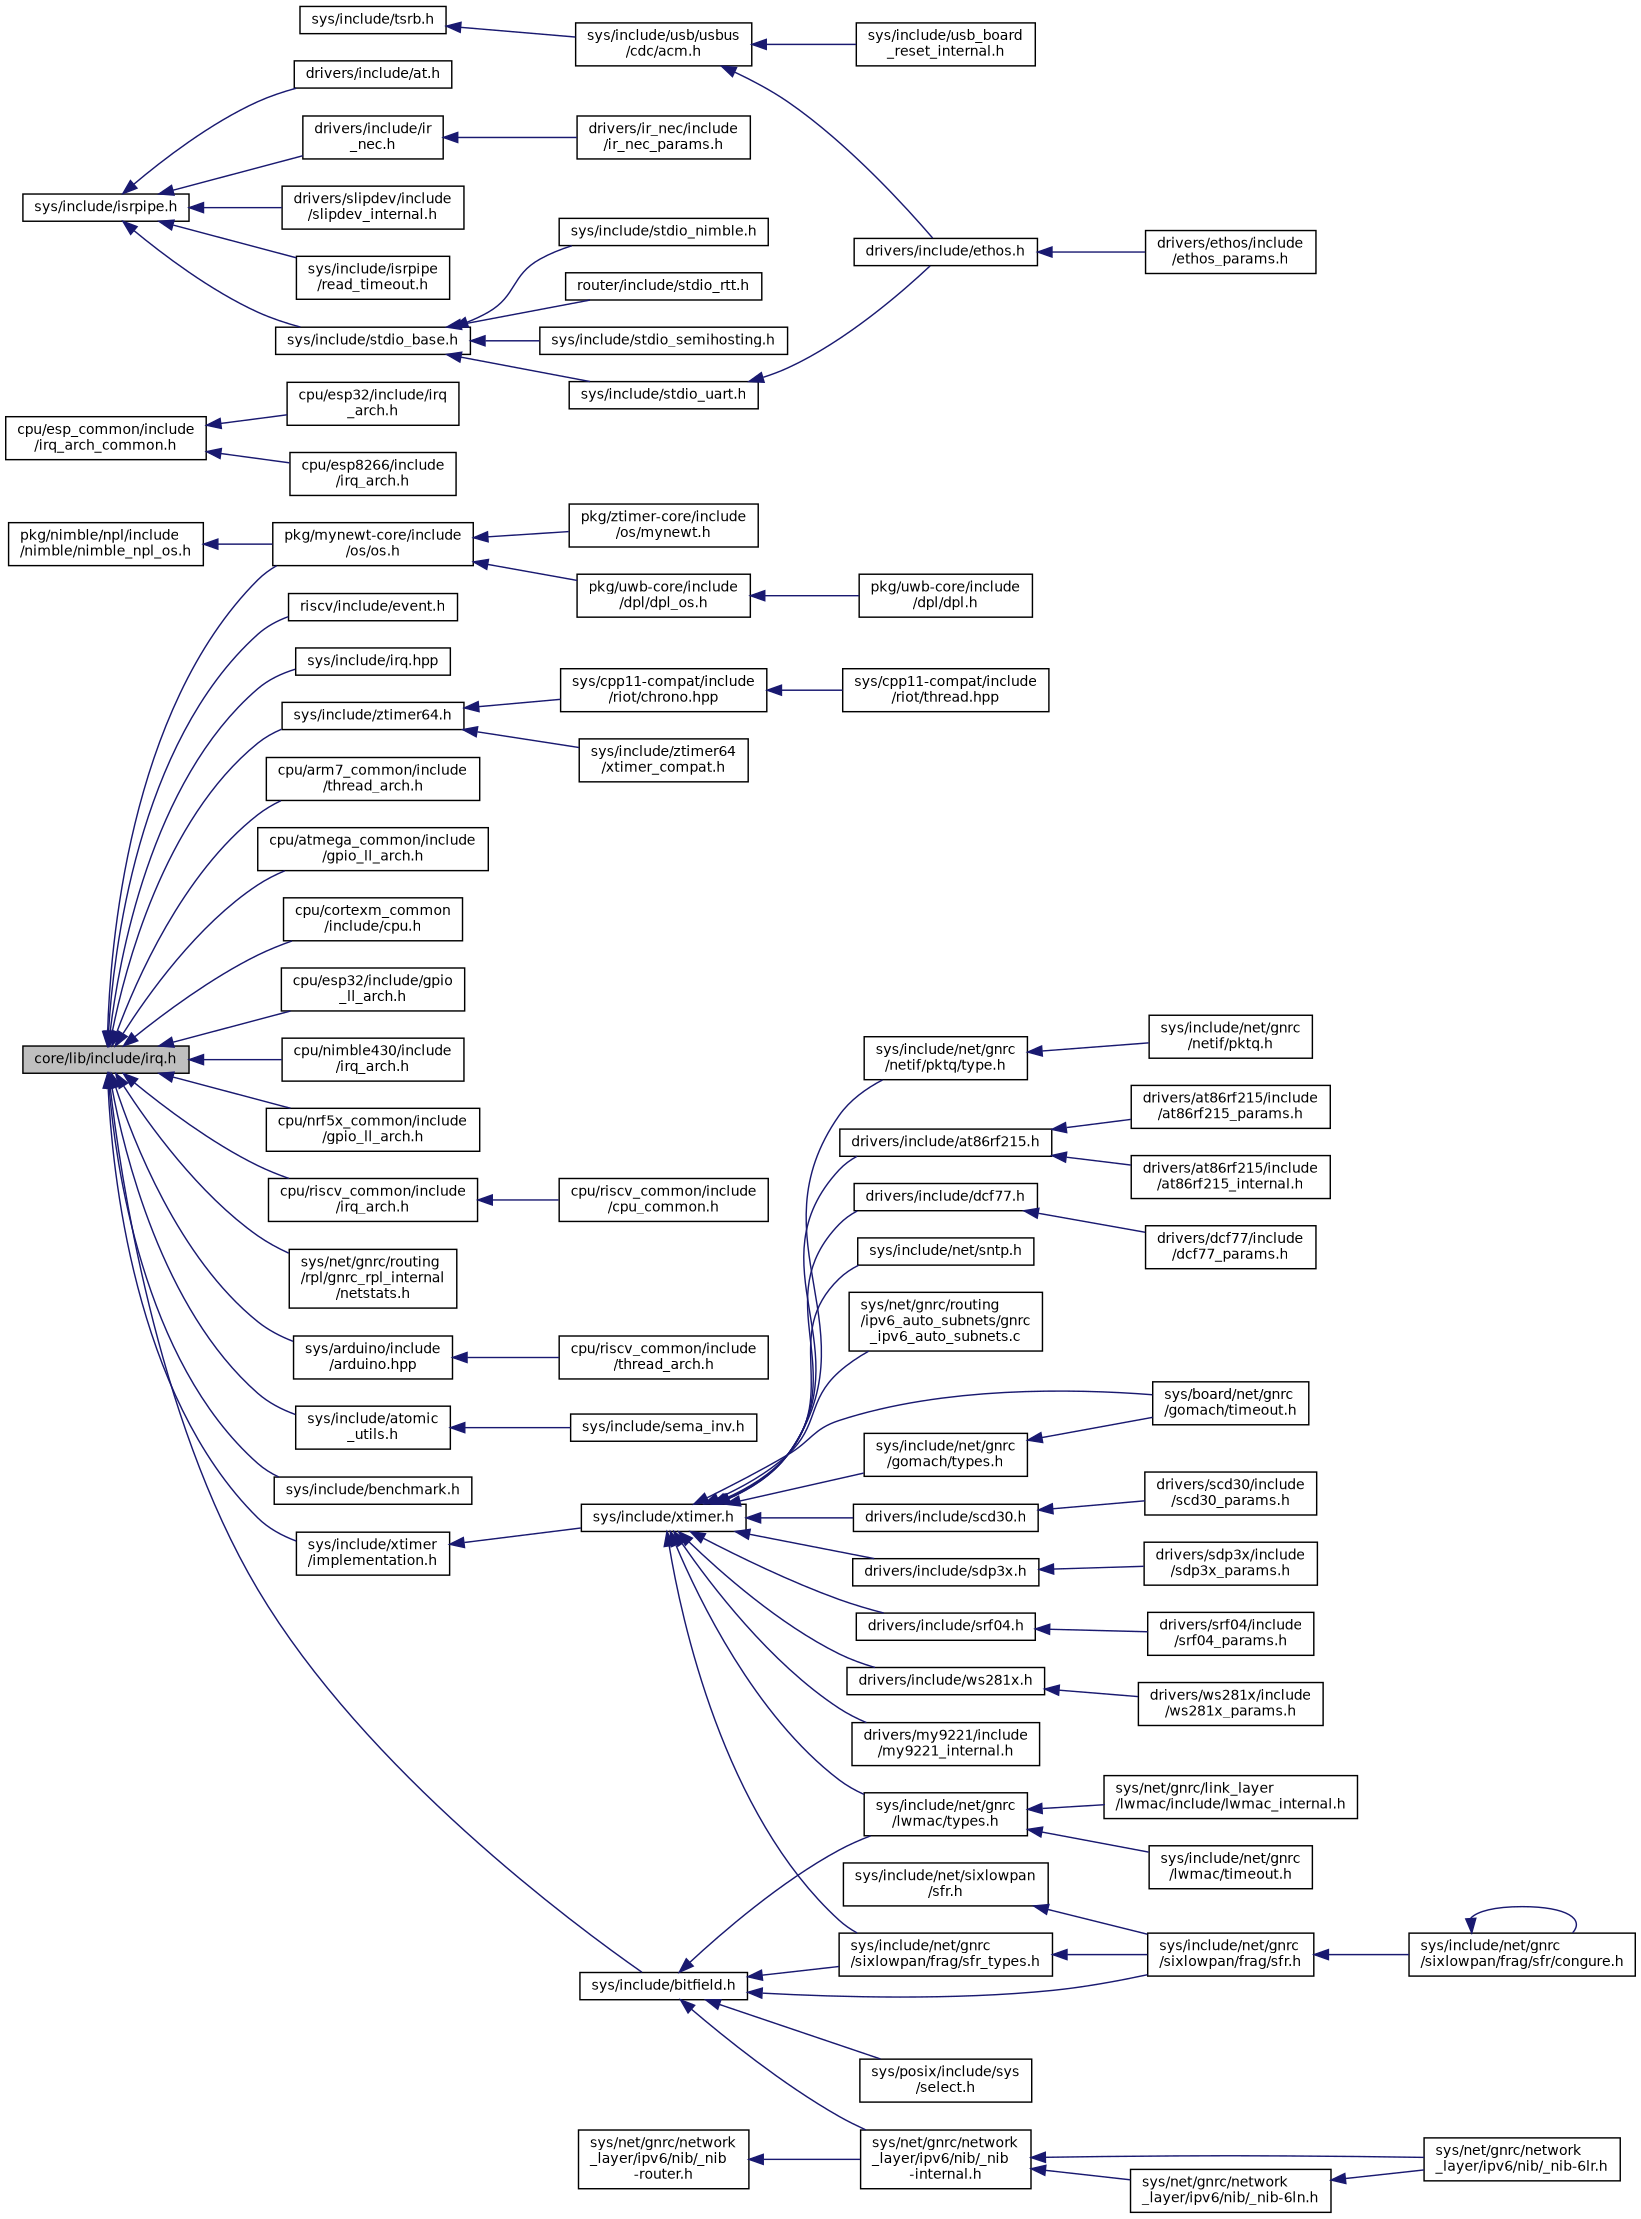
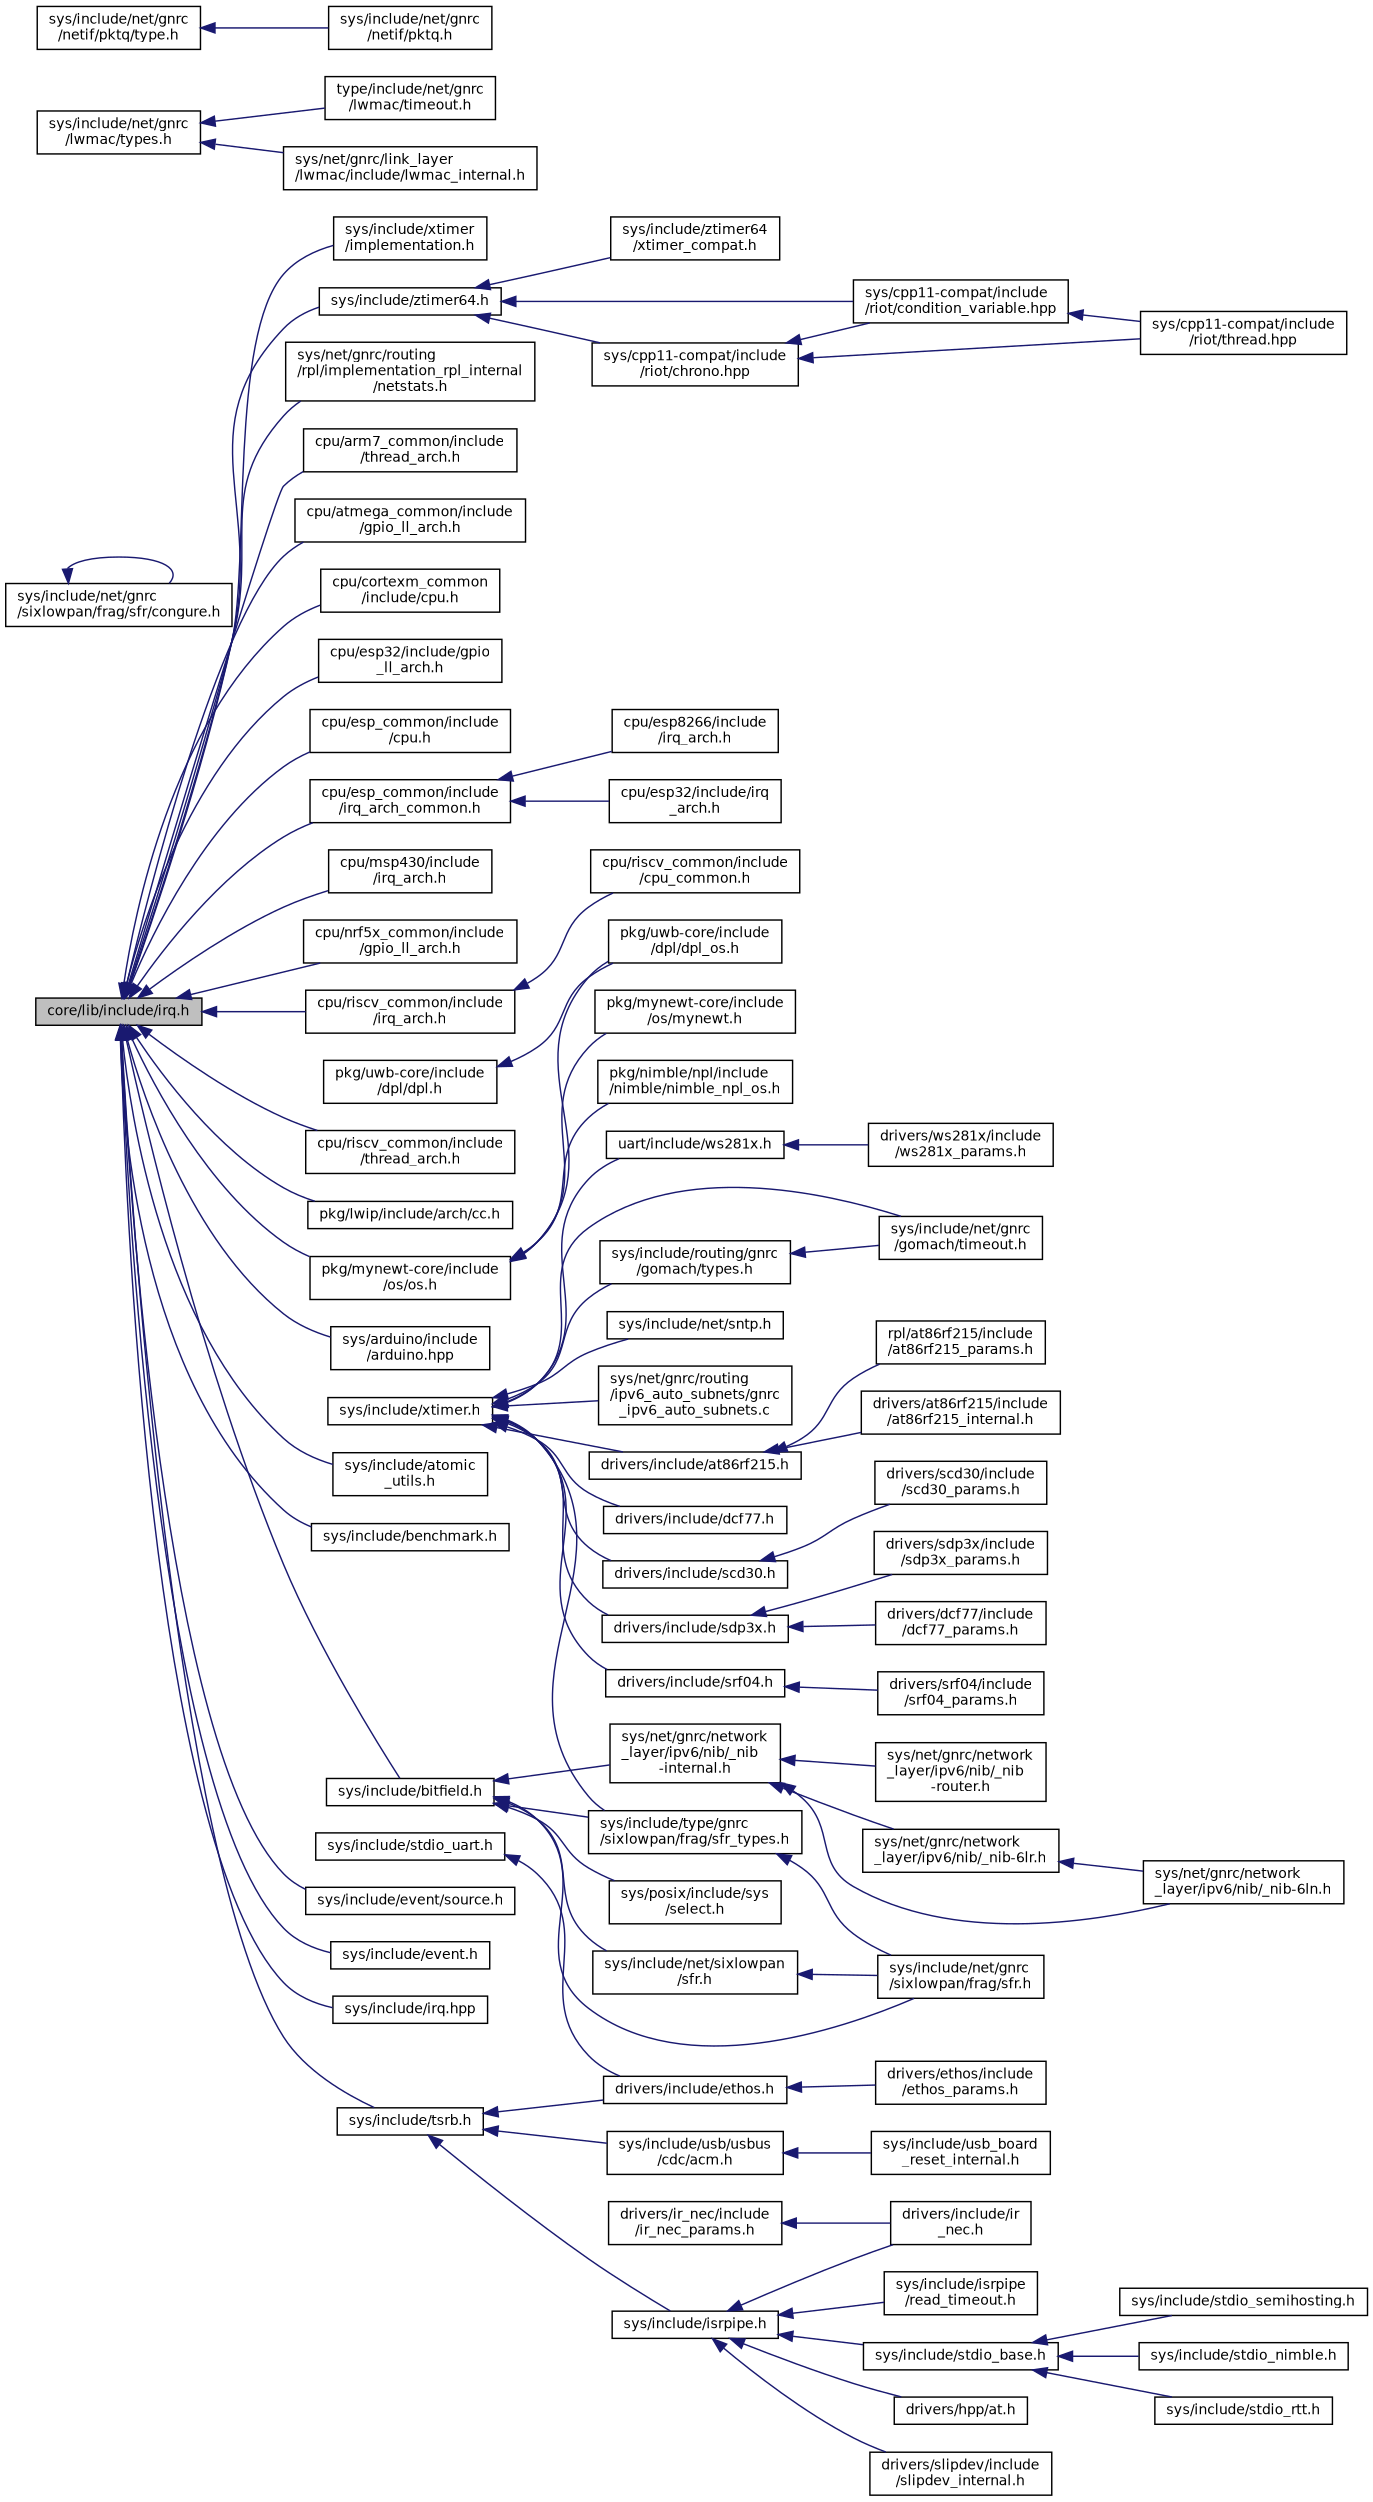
(373, 74) -> (961, 2411)
(517, 137) -> (843, 2223)
(842, 145) -> (551, 2106)
(664, 286) -> (1244, 2411)
none -> (961, 301)
(525, 369) -> none
(664, 526) -> (695, 1012)
(245, 544) -> (575, 1133)
(812, 596) -> (552, 1032)
(373, 607) -> (410, 1955)
none -> (410, 731)
none -> (215, 893)
(373, 1060) -> (410, 871)
(1231, 1107) -> (961, 1342)
(808, 1198) -> none
none -> (410, 1215)
(1092, 1223) -> (839, 1626)
(373, 1279) -> (410, 372)
(513, 1357) -> (230, 1089)
(1231, 1403) -> (961, 1238)
(664, 1428) -> none
(946, 1455) -> (695, 1262)
(523, 1535) -> none
none -> (175, 1603)
(946, 1681) -> (695, 1145)
(752, 1685) -> none
(946, 1744) -> none
(1231, 1867) -> (410, 98)
(775, 1891) -> (572, 1914)
none -> (410, 1901)
(946, 1955) -> (695, 1832)
(1369, 1955) -> none
(812, 2159) -> (835, 1763)
(1385, 2174) -> (1108, 1867)
none -> (552, 2232)
